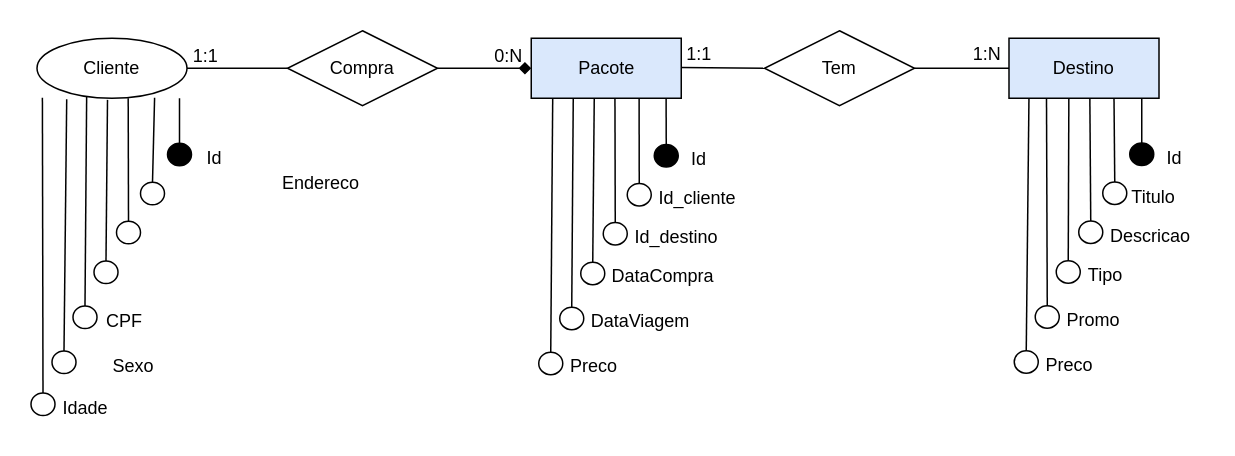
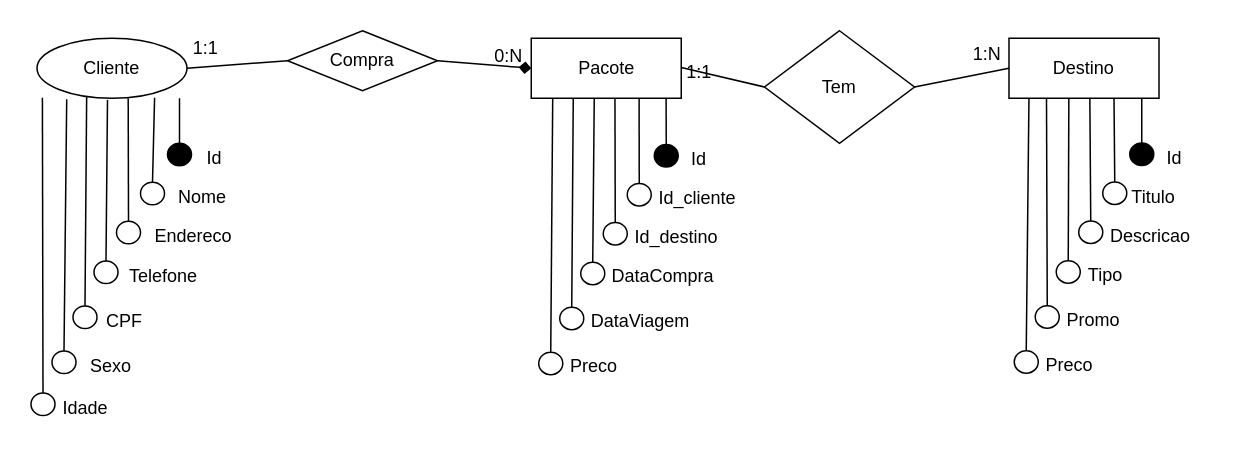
(362, 68) -> (362, 61)
(606, 68) -> (606, 68)
(839, 68) -> (839, 87)
(1084, 68) -> (1084, 68)
(320, 184) -> (193, 236)
none -> (202, 197)
none -> (163, 276)
(133, 366) -> (110, 366)
